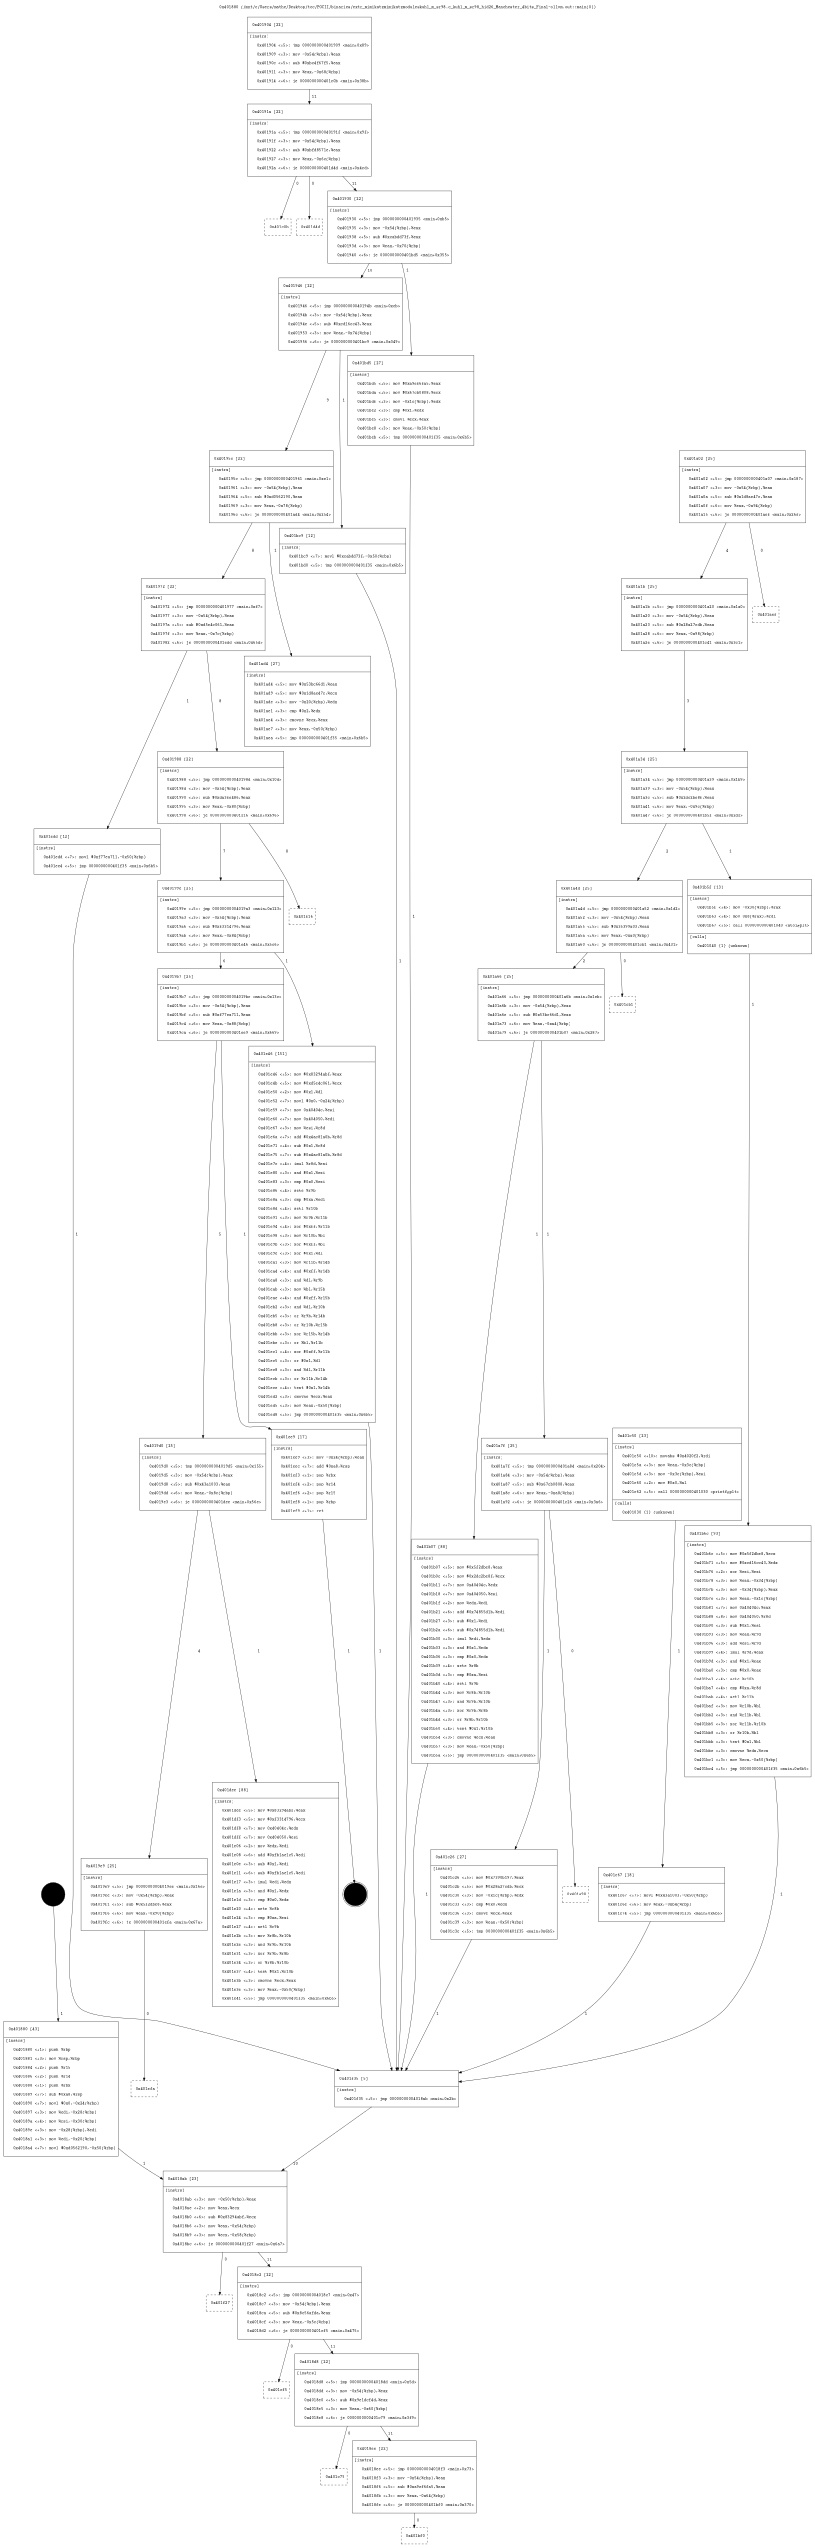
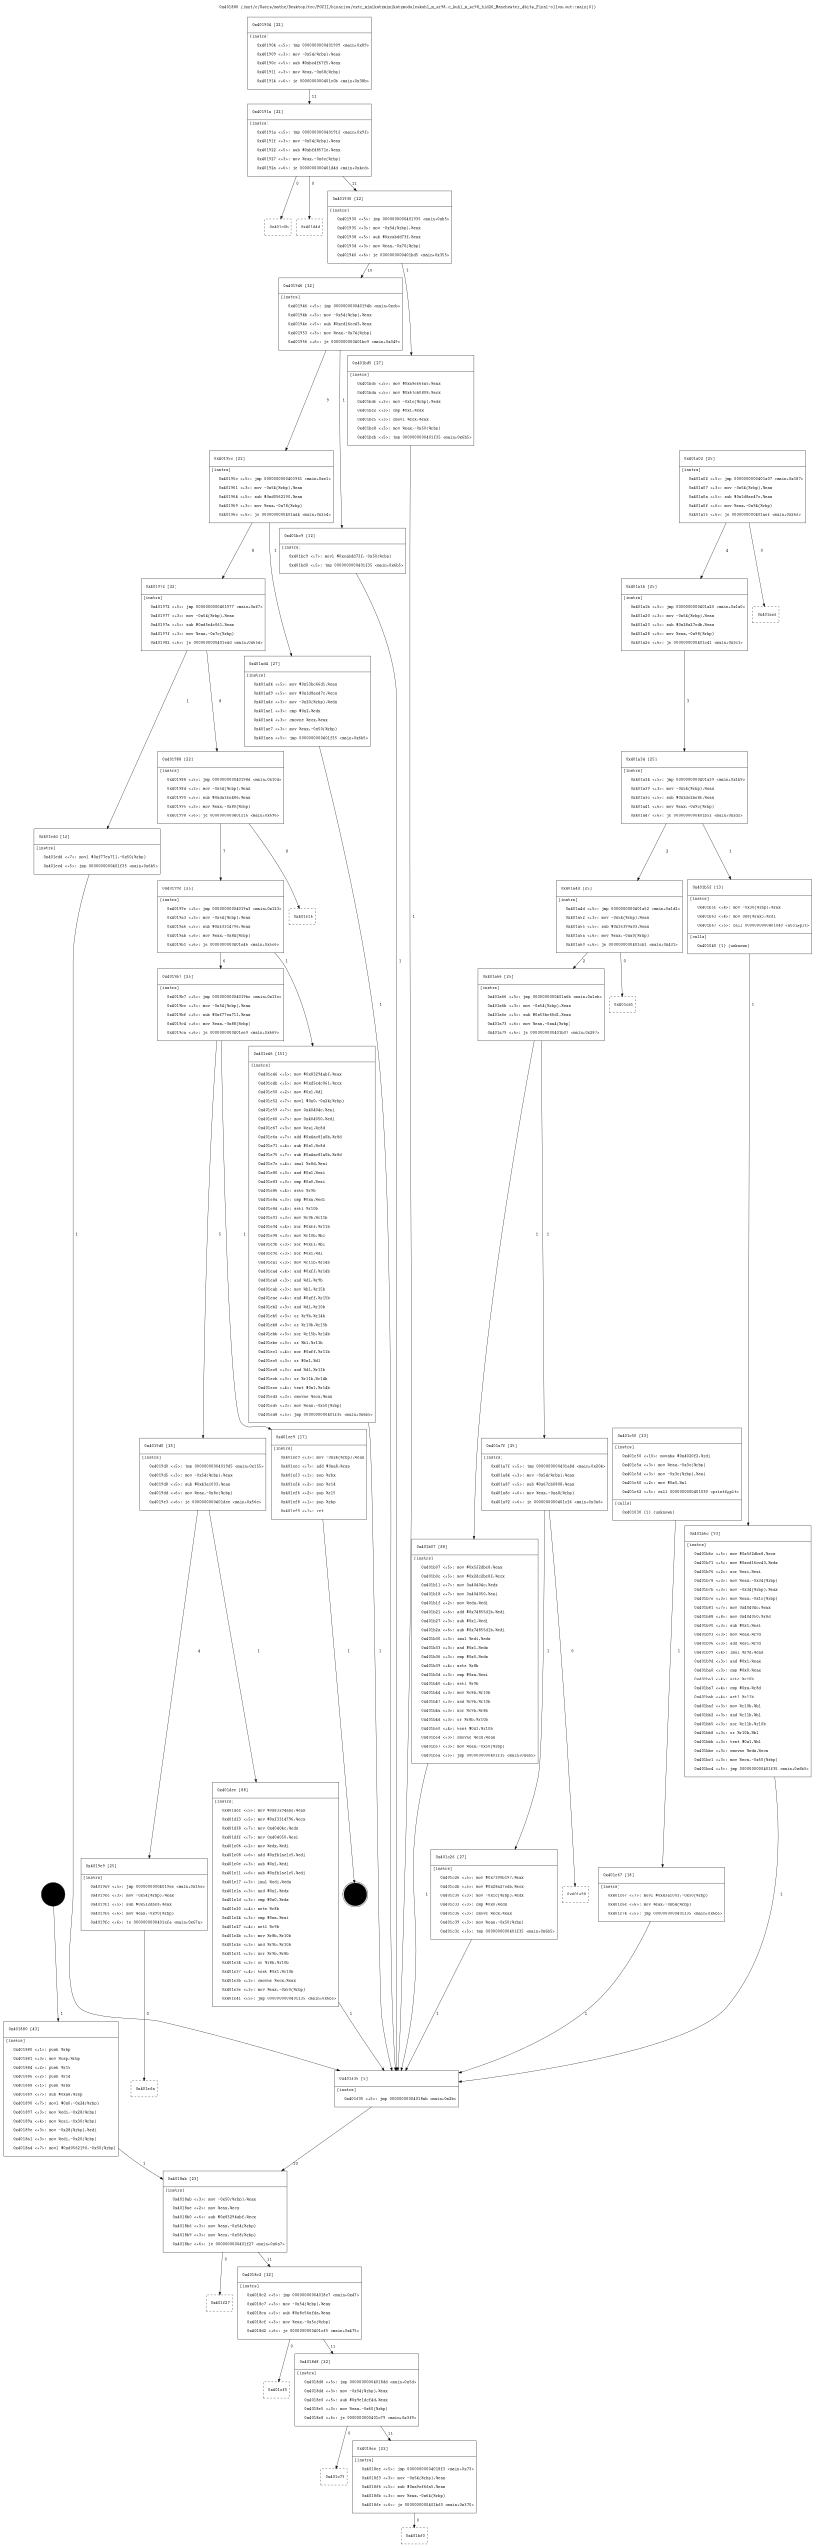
none -> (391, 1404)
none -> (360, 2036)
